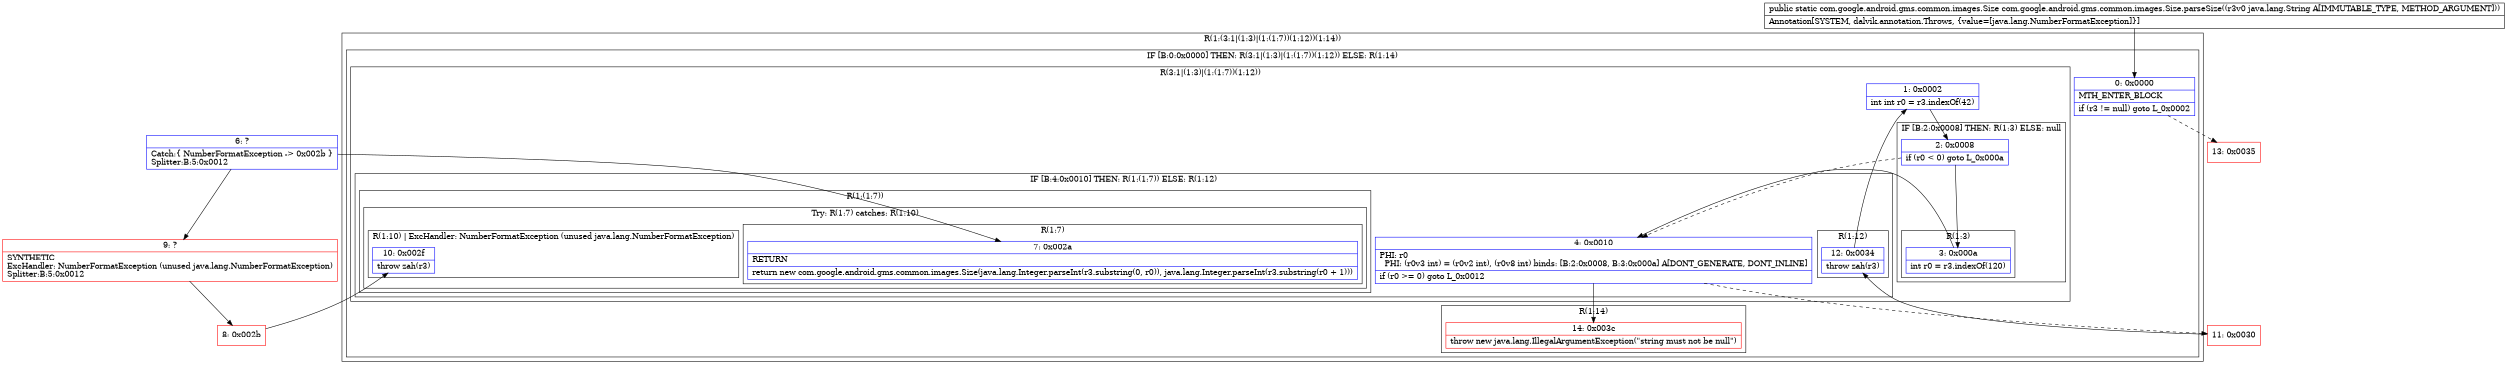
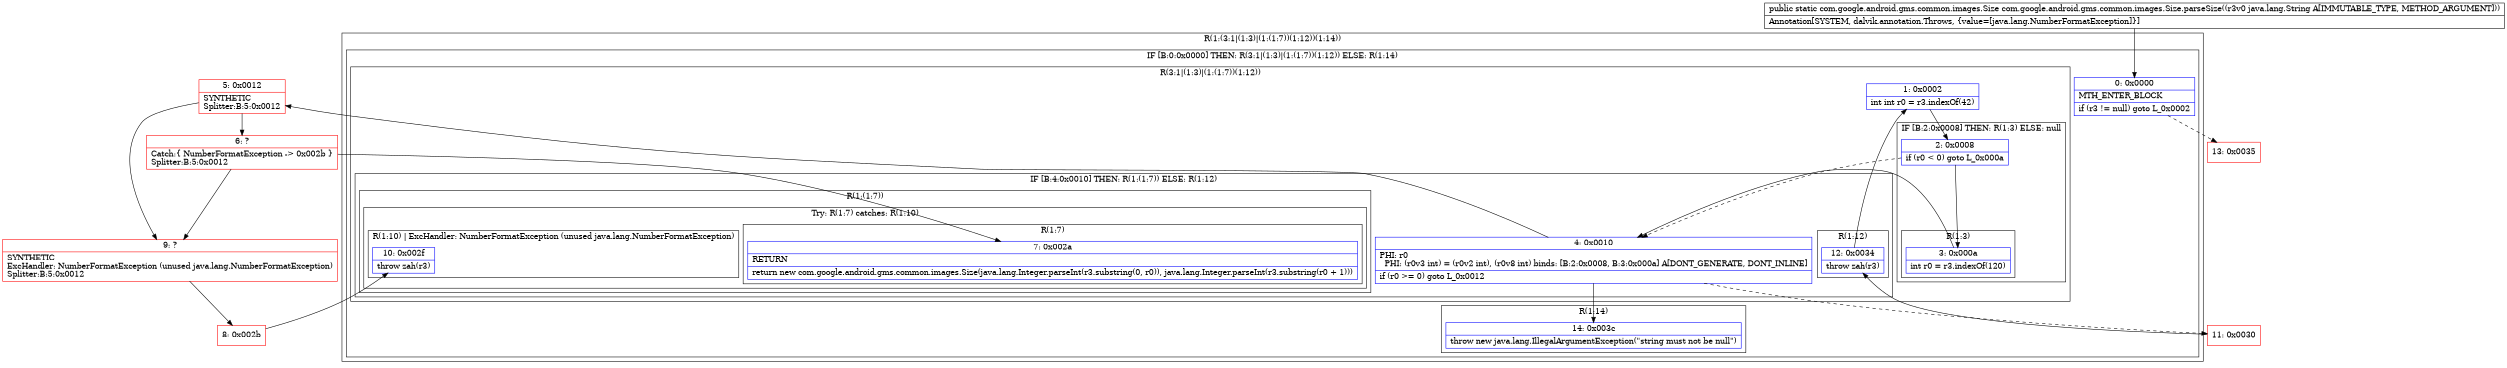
none -> (242, 97)
(242, 152) -> (242, 152)
(1594, 335) -> (1594, 335)
